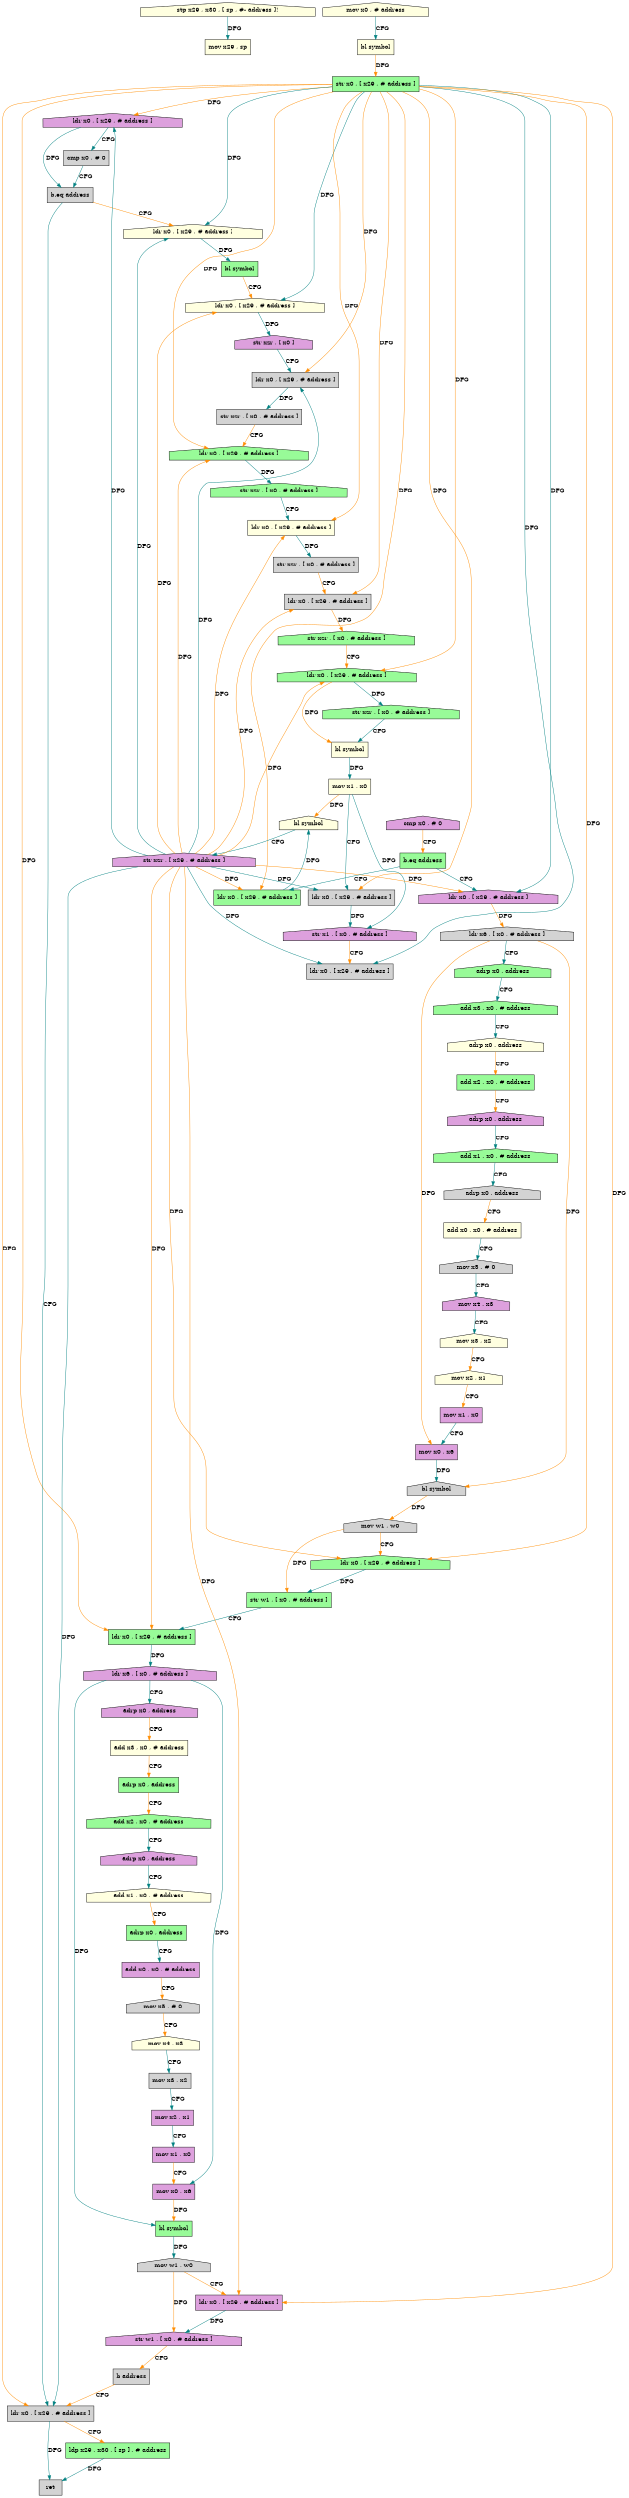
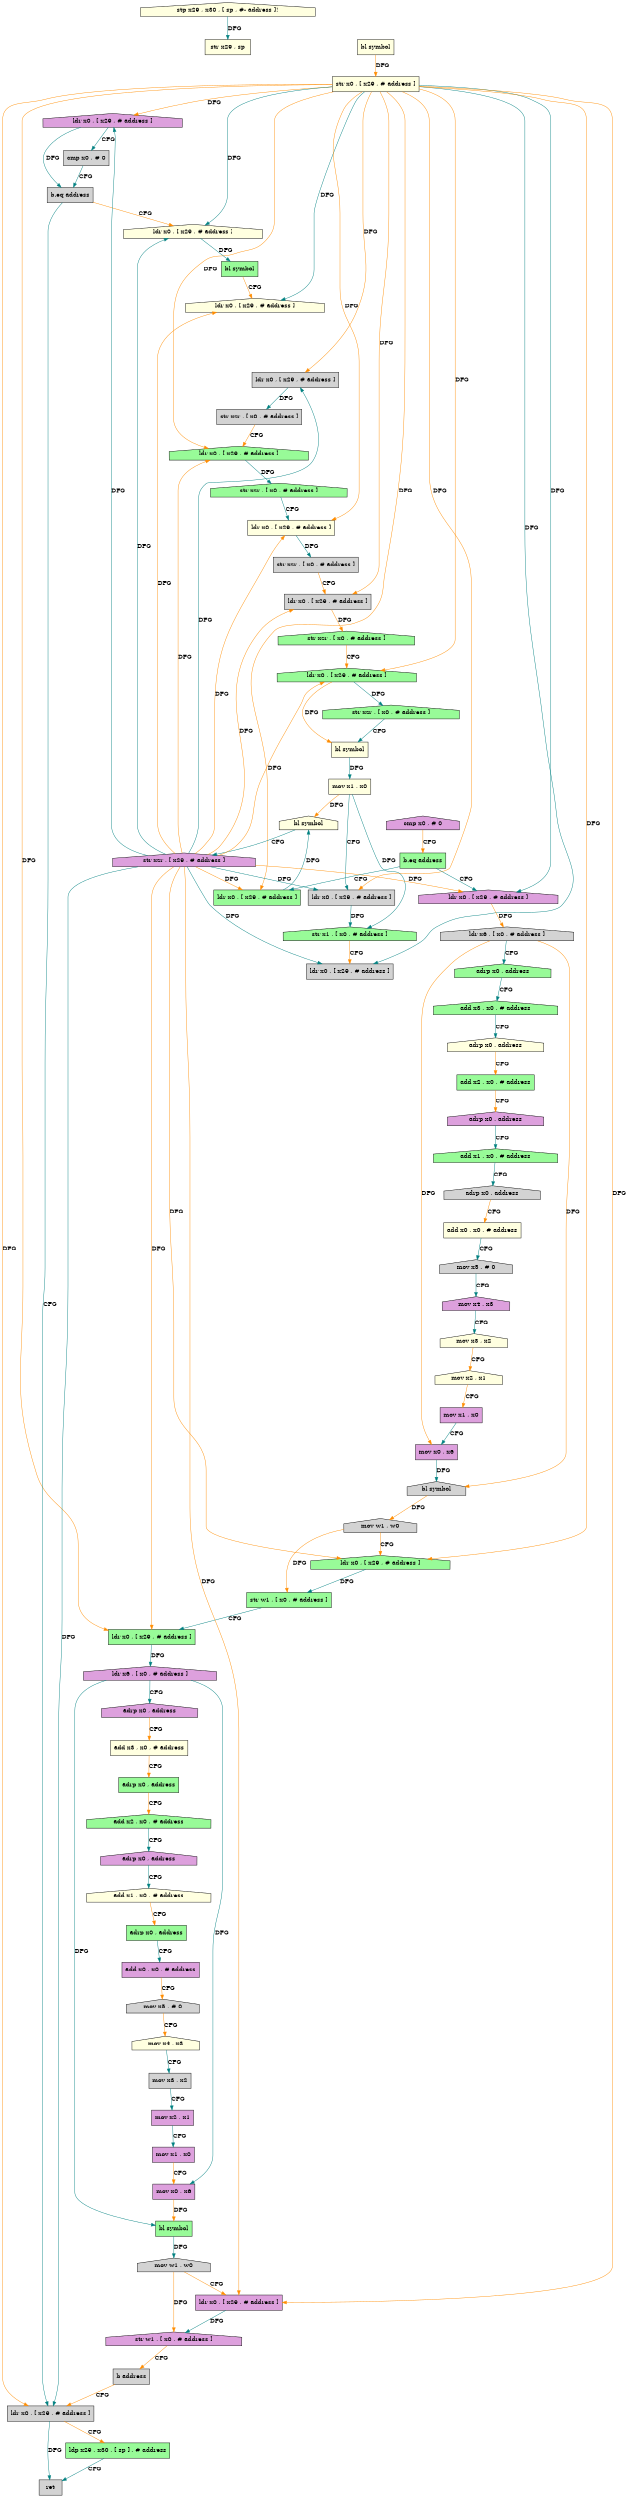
(376, 10) -> none
(228, 47) -> (228, 47)
(376, 84) -> (376, 84)
(274, 343) -> none
(350, 935) -> (350, 935)
(95, 2469) -> (95, 2469)
